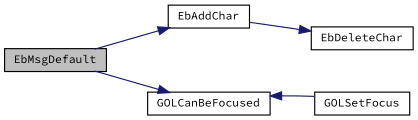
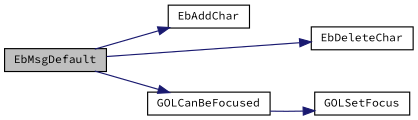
(275, 26) -> (203, 50)
(298, 96) -> (287, 111)
